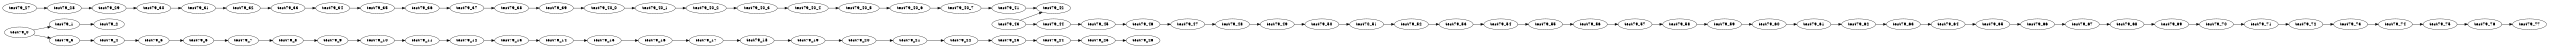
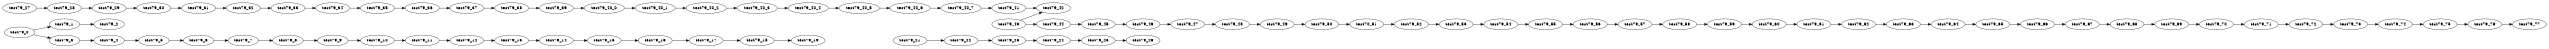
(859, 41) -> none
